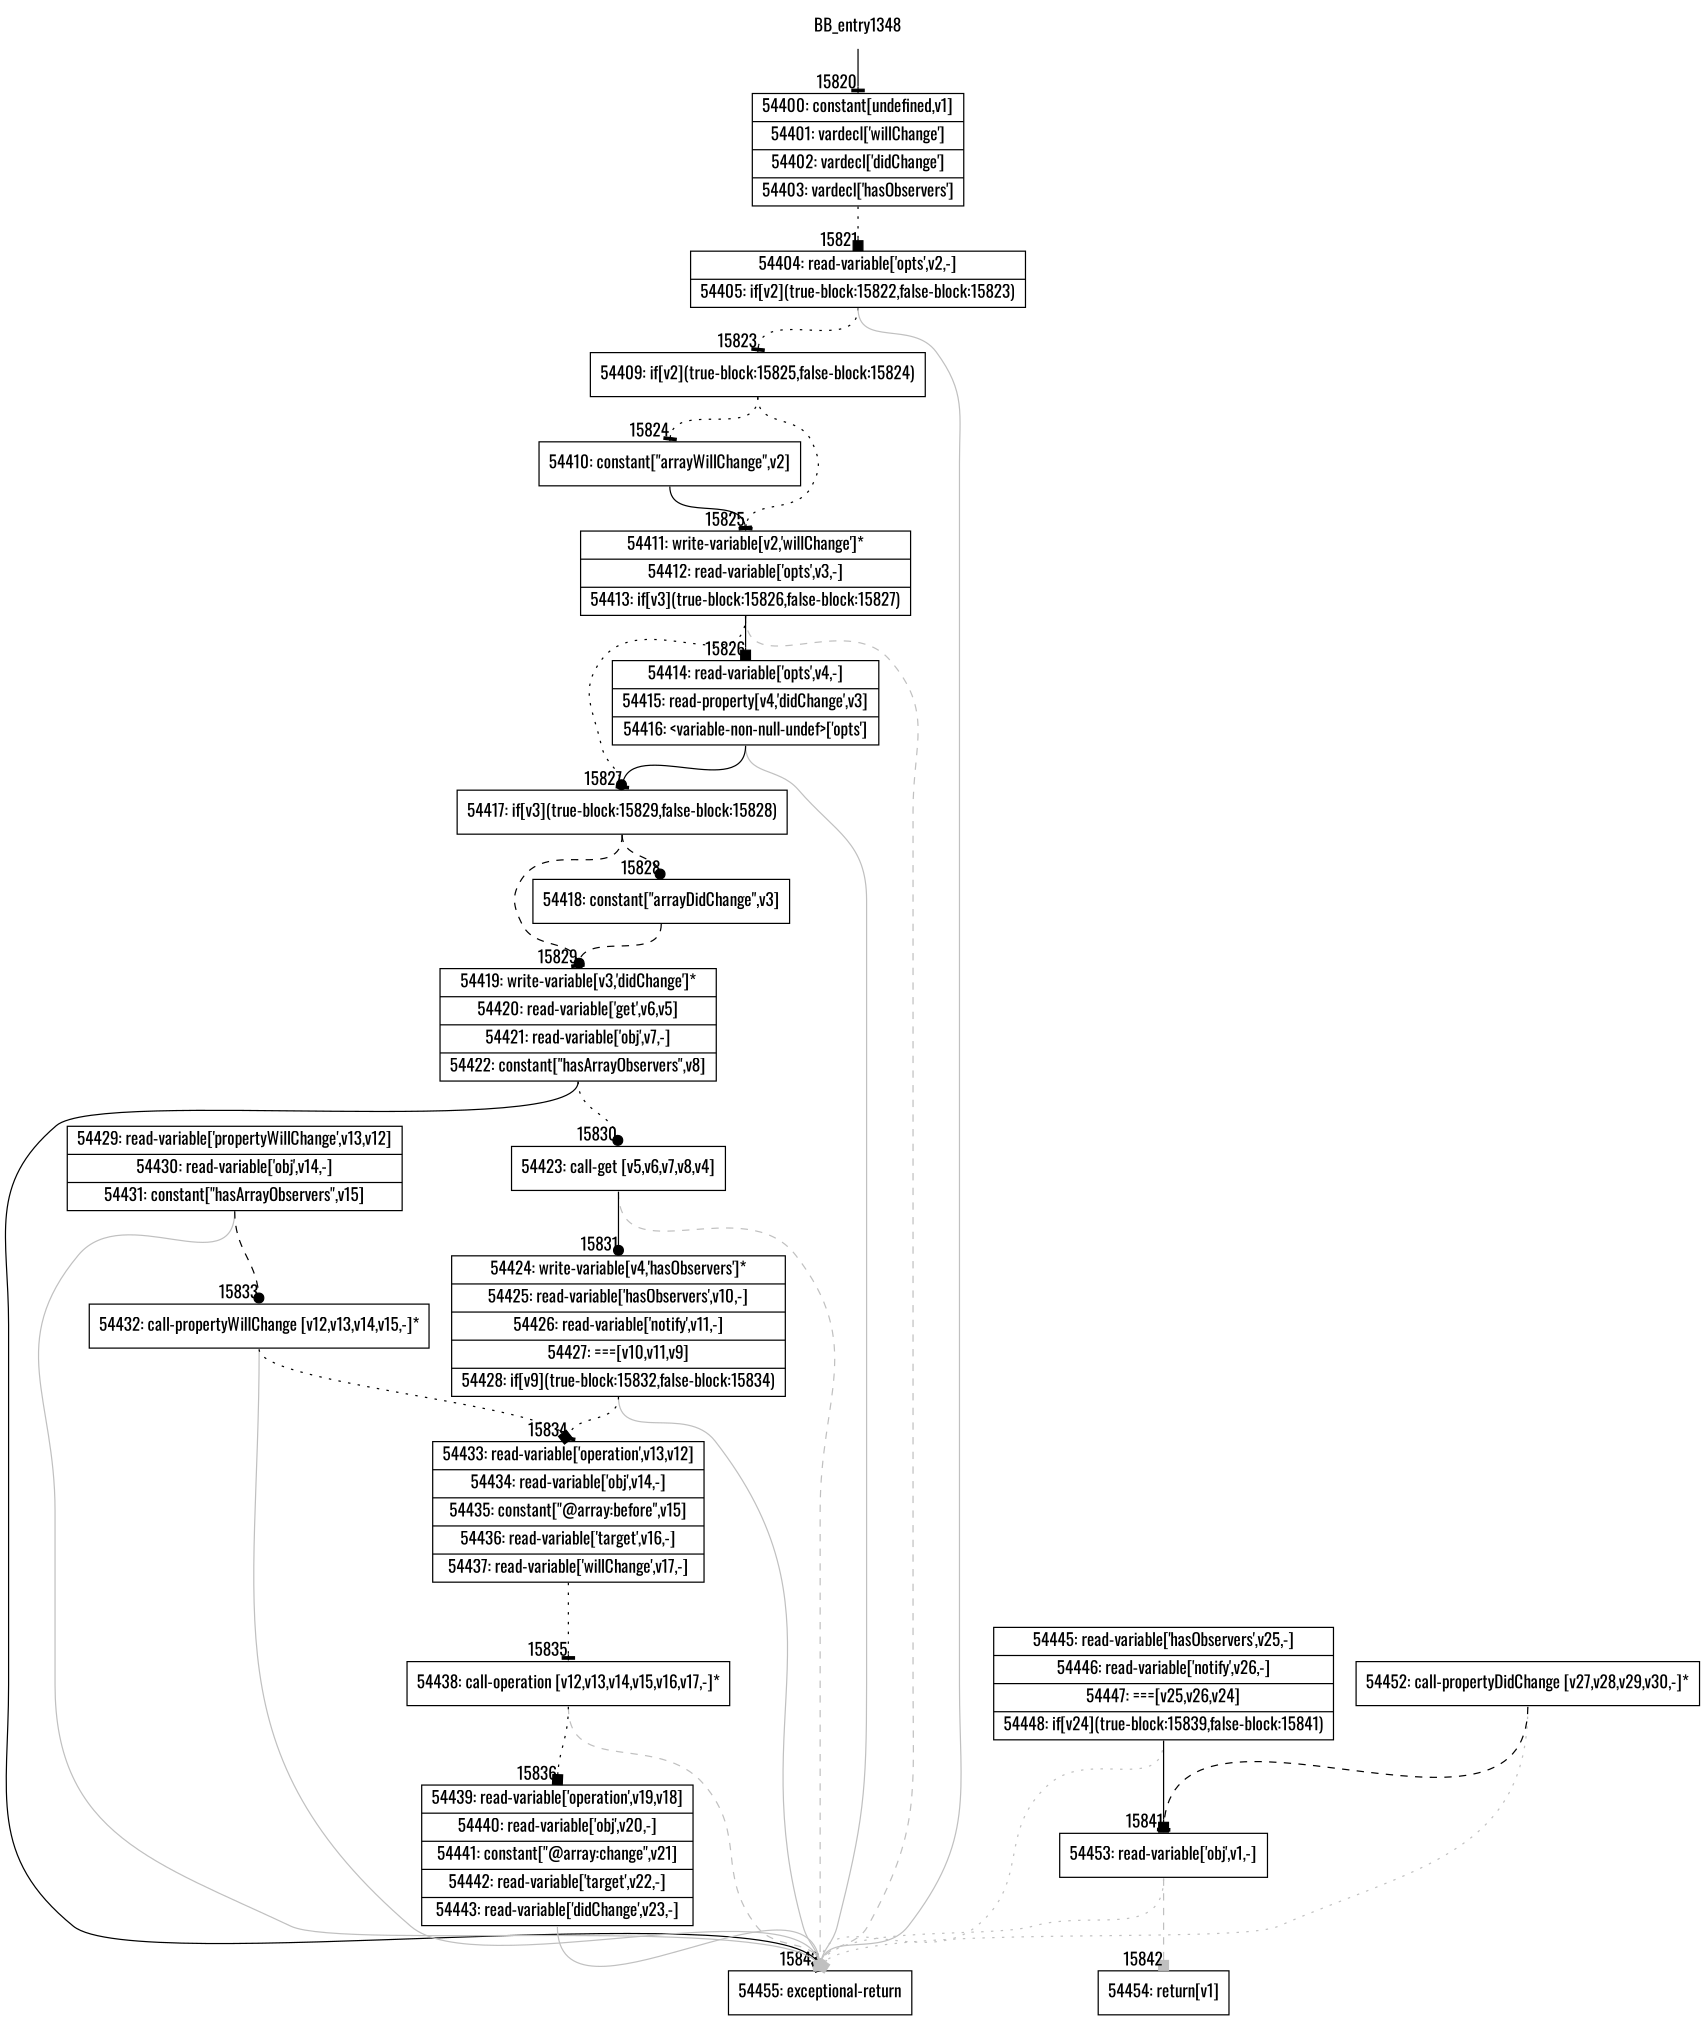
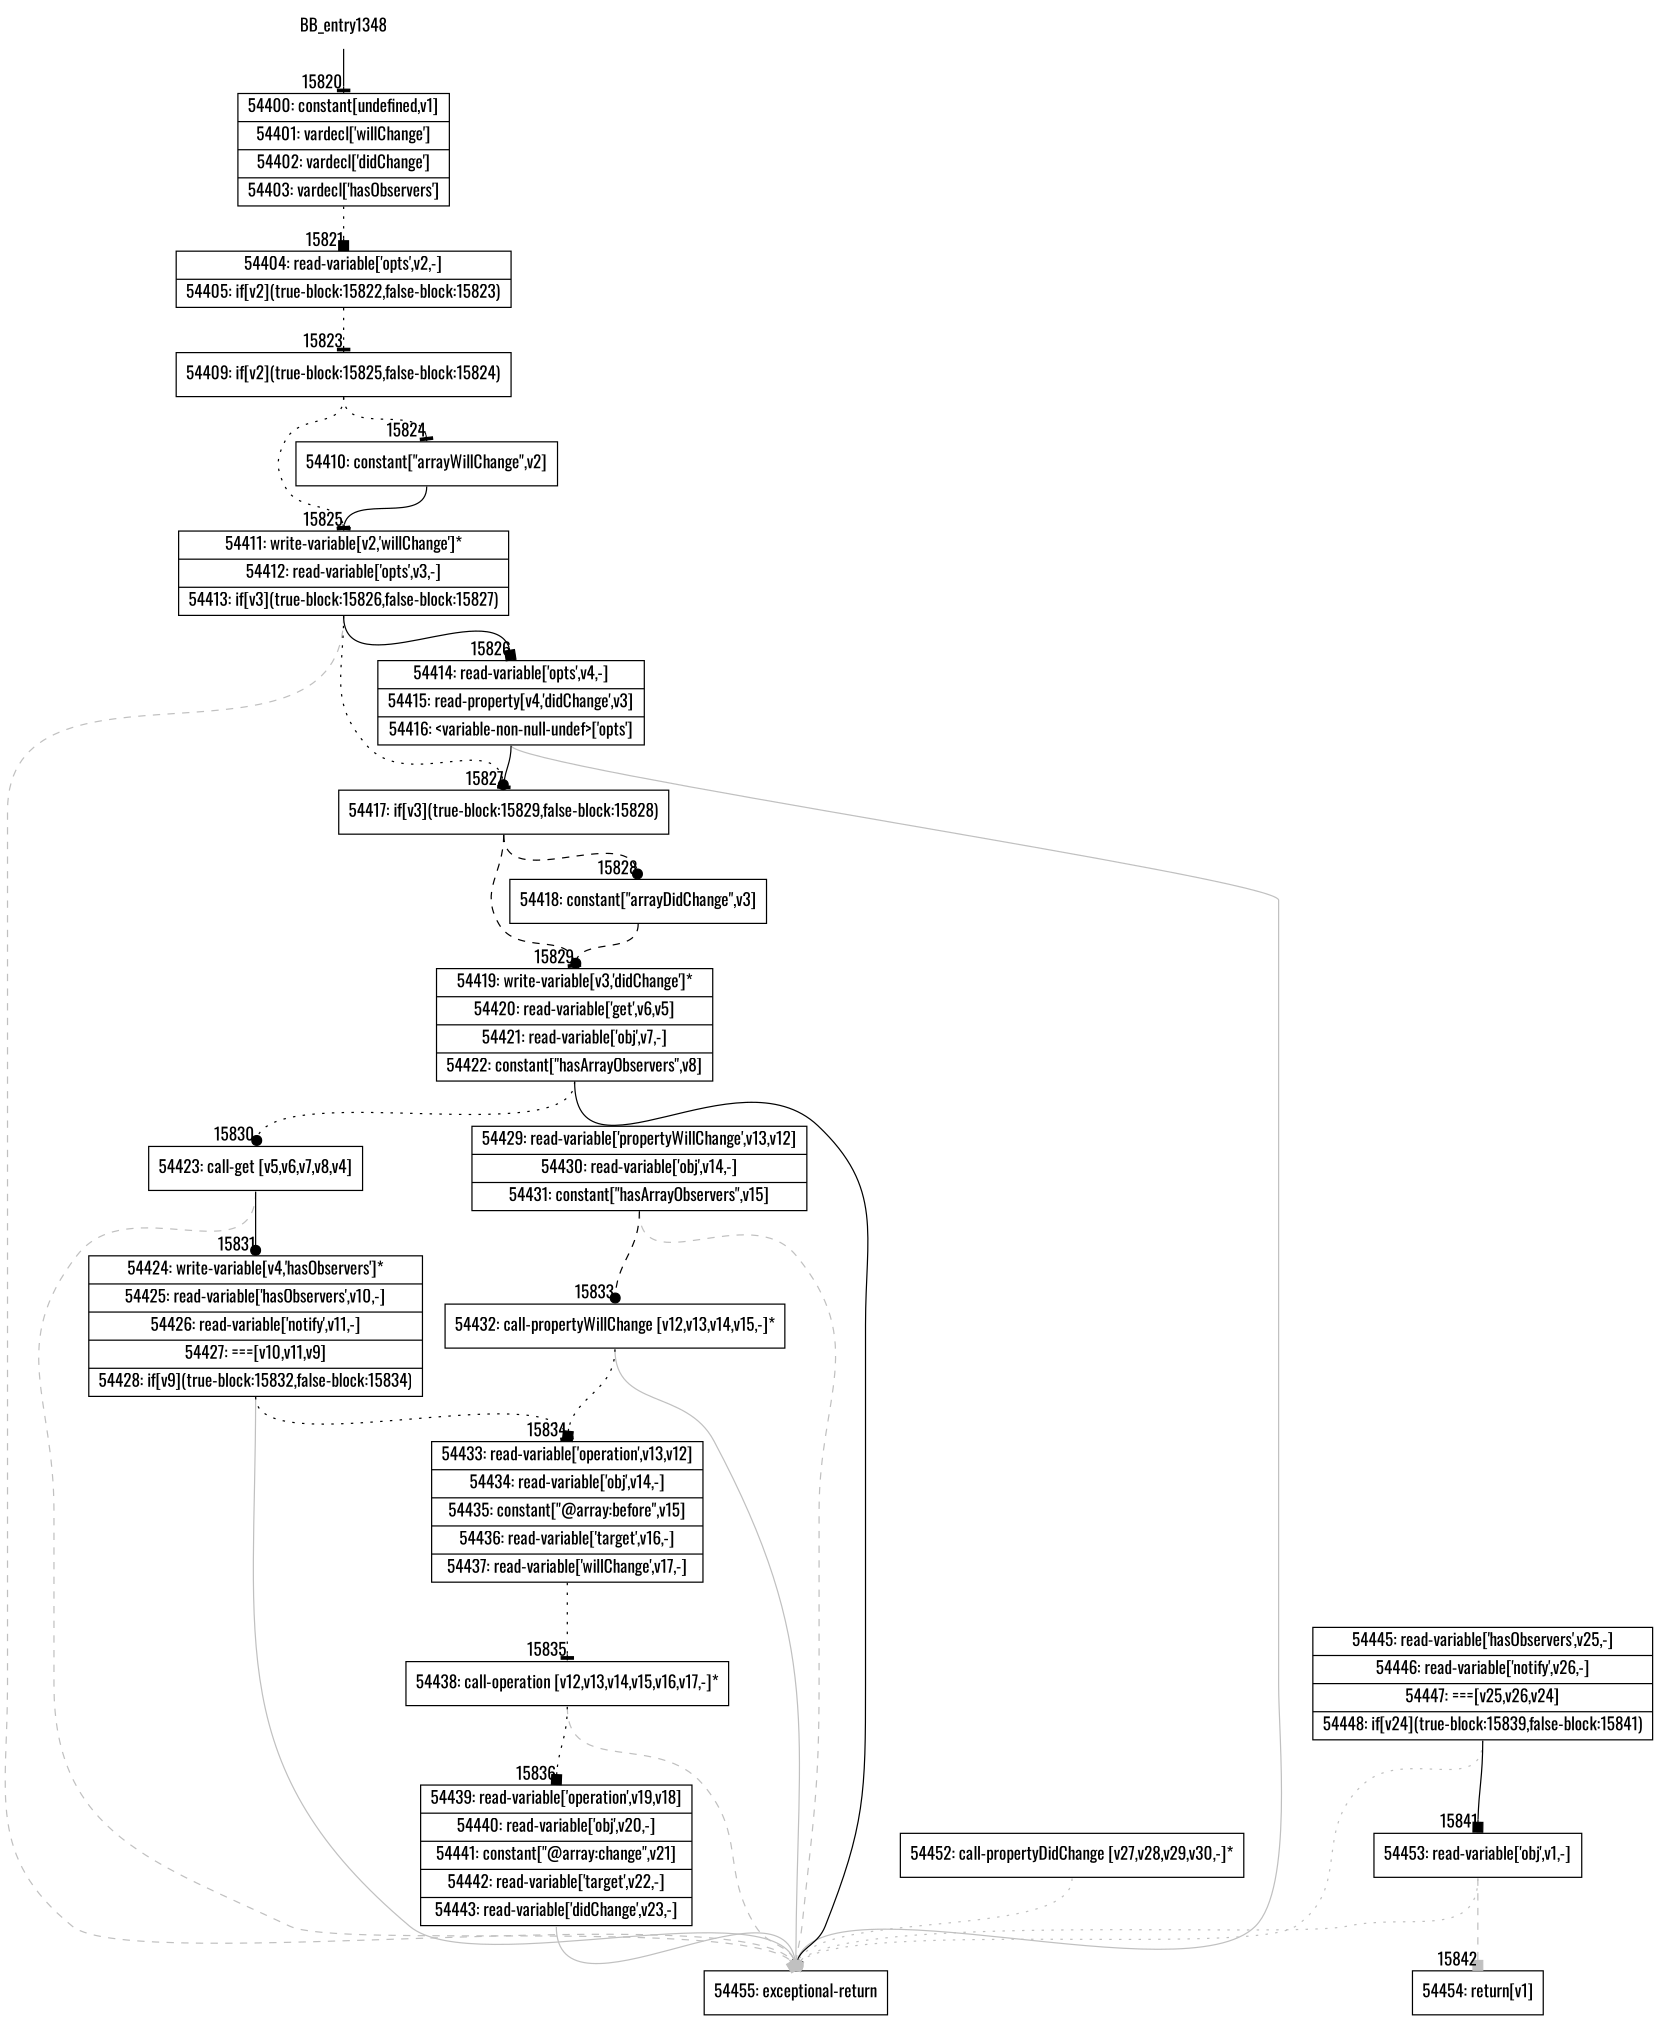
(959, 1144) -> none
(1349, 1770) -> none
(96, 1813) -> (819, 1514)
